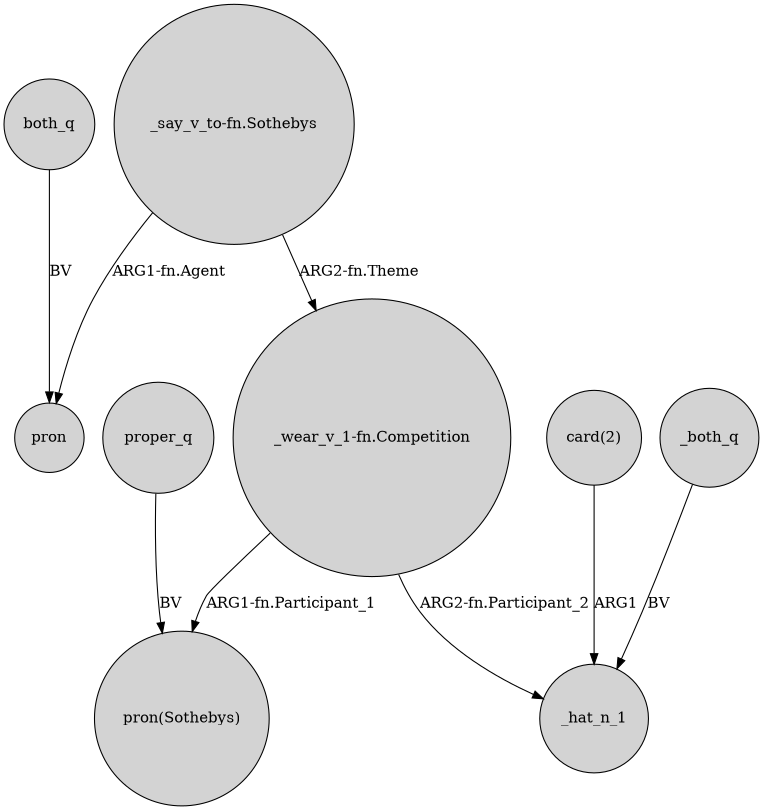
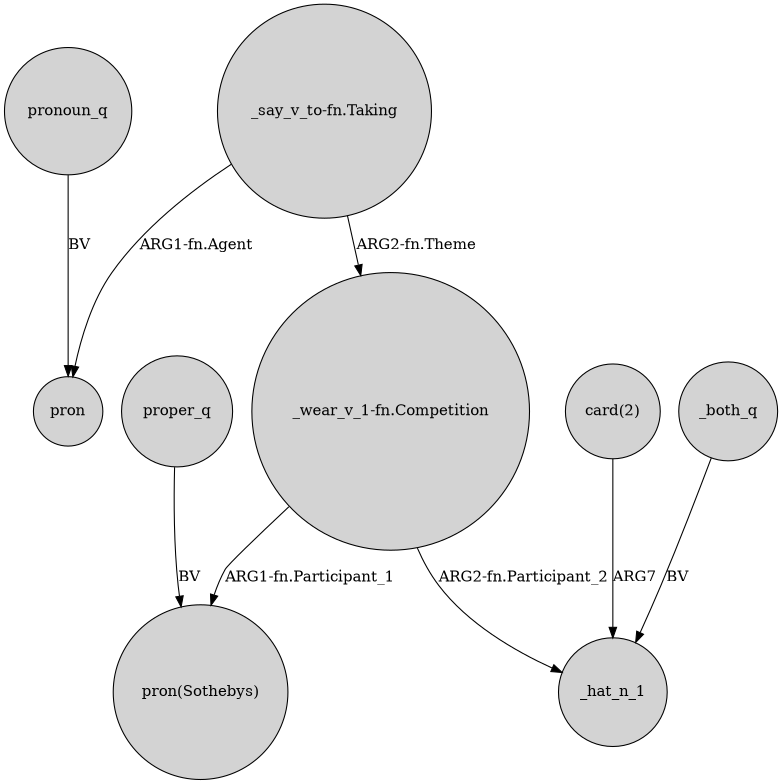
(49, 124) -> (68, 111)
(234, 124) -> (324, 111)
(616, 604) -> (635, 577)
